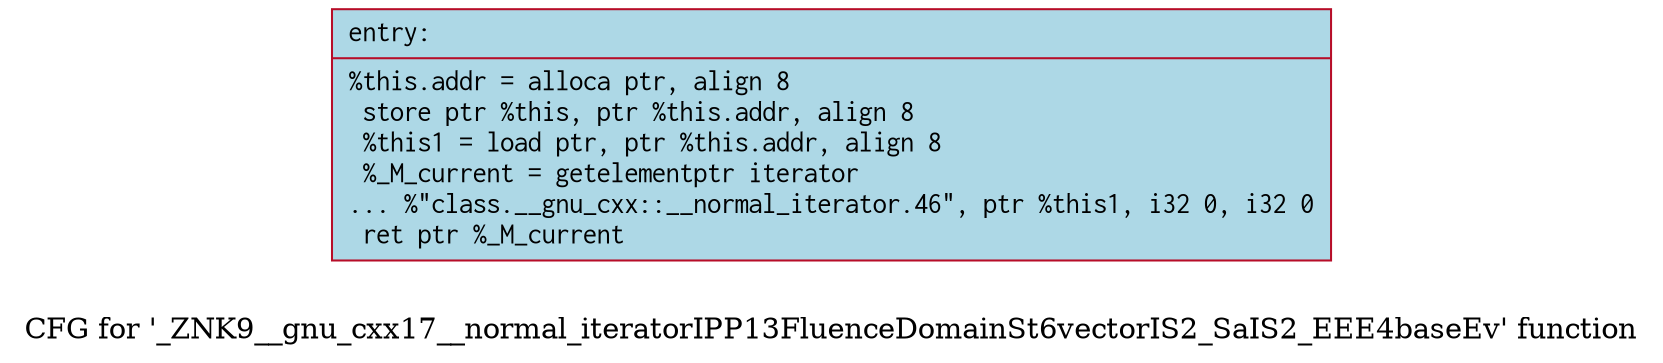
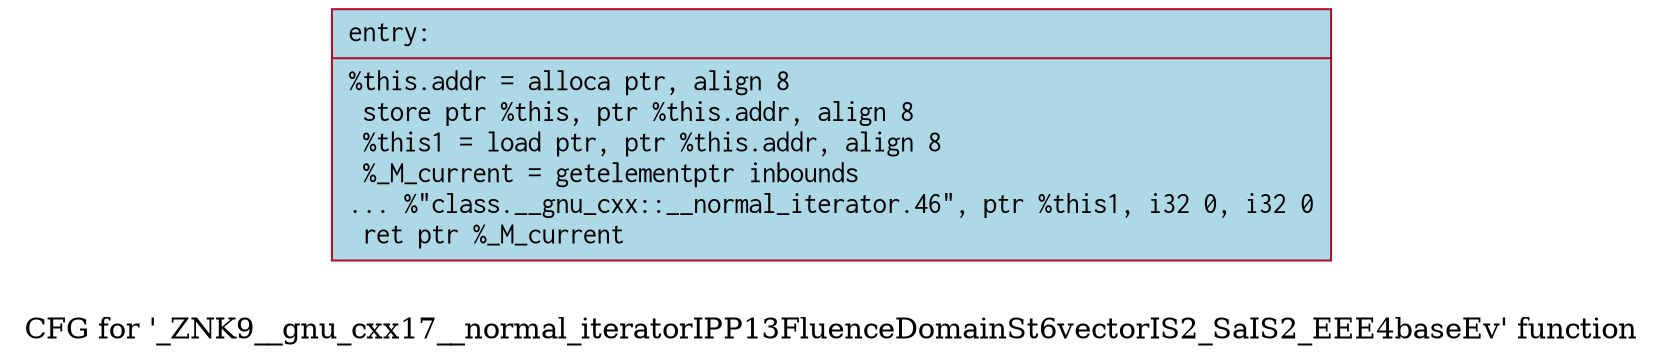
(604, 174) -> (604, 174)
